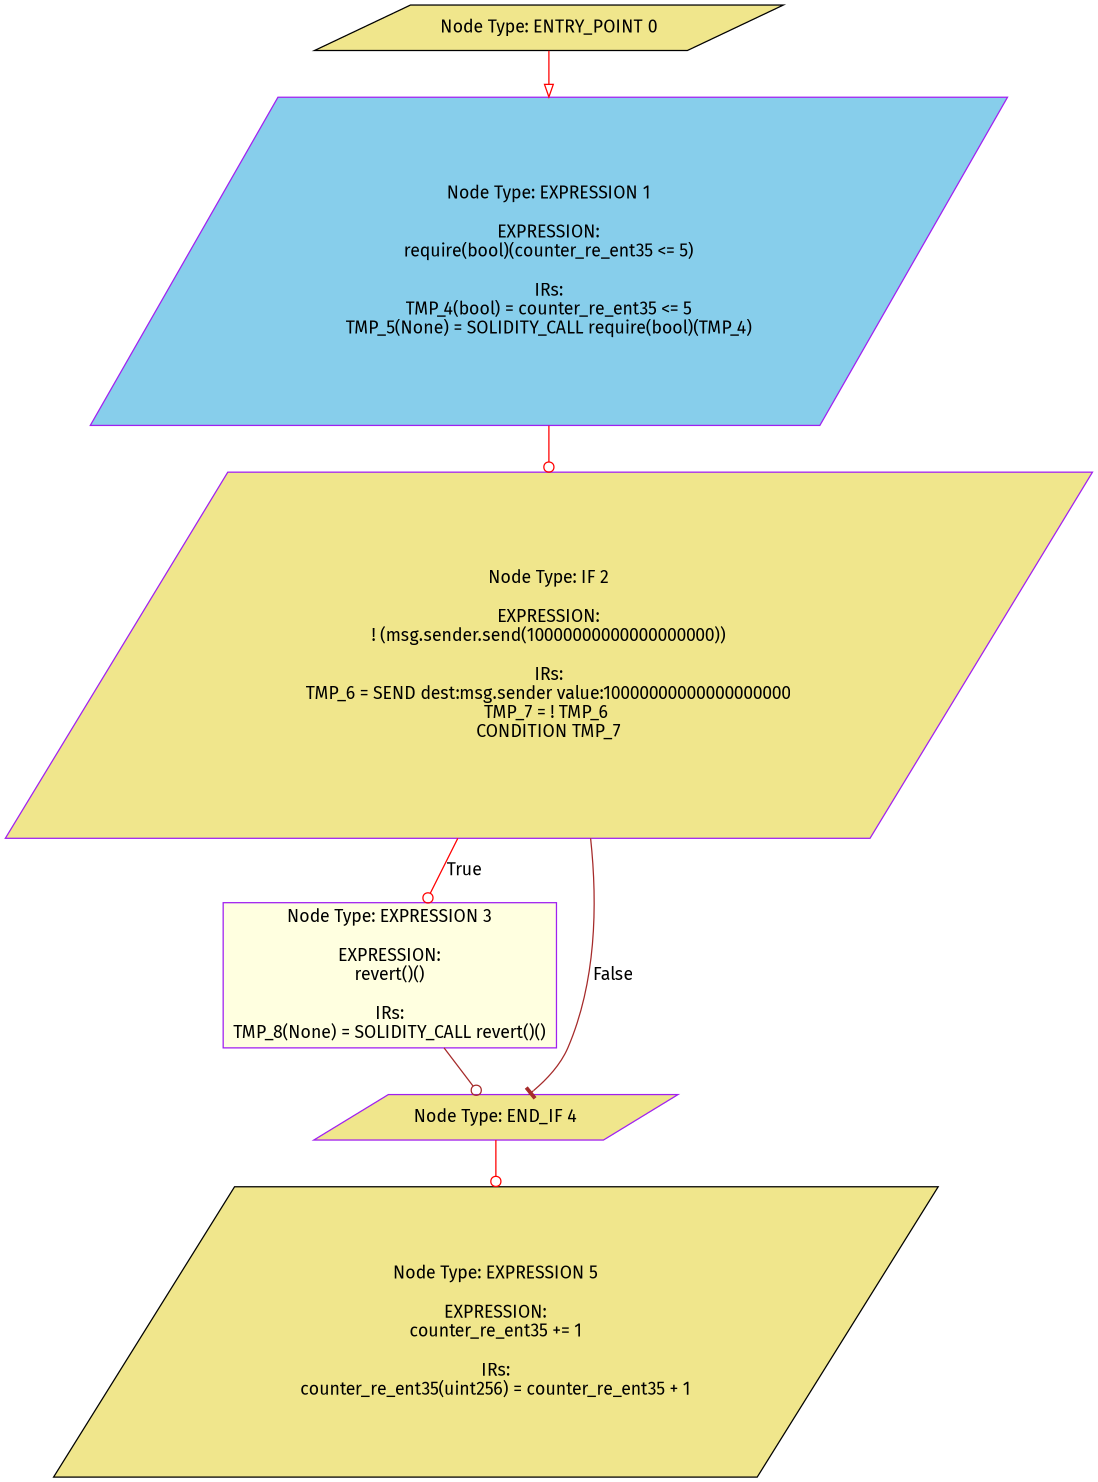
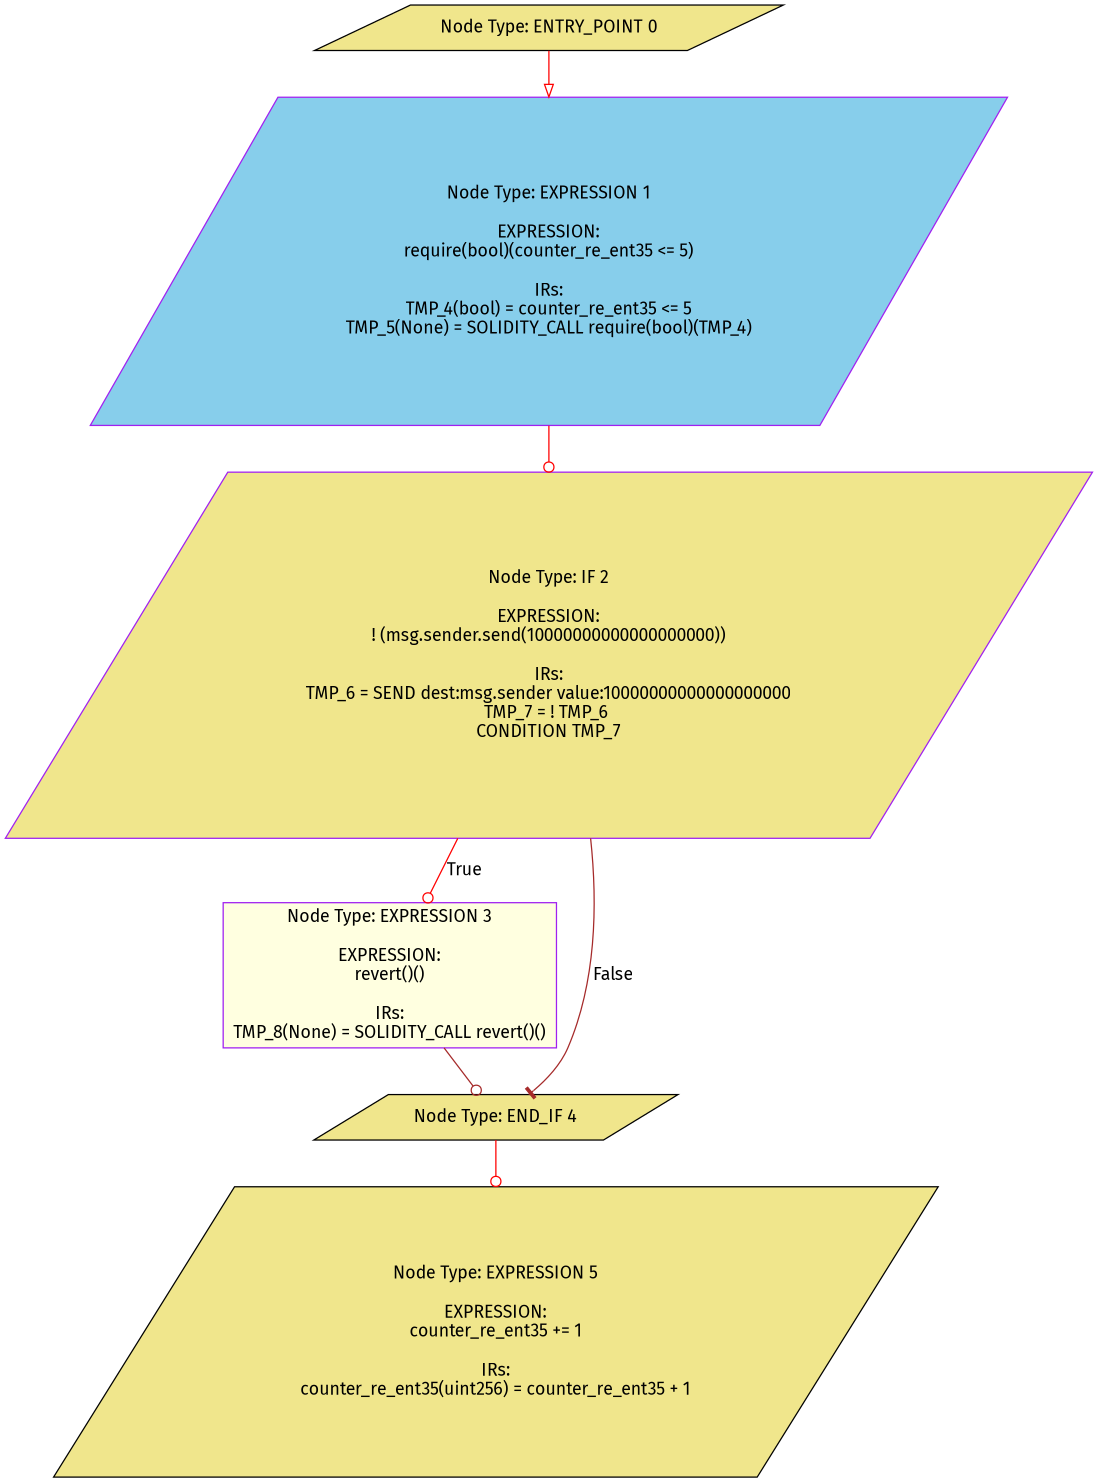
(496, 1117) -> (496, 1117)
